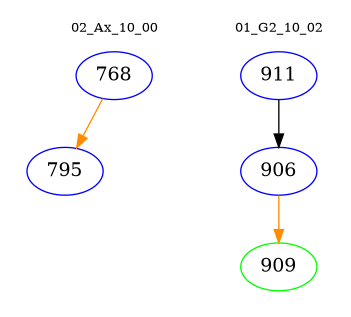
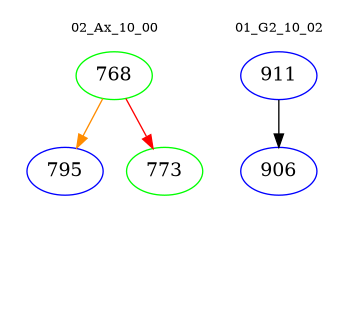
(114, 76) -> (114, 76)
none -> (165, 171)
(279, 267) -> none
